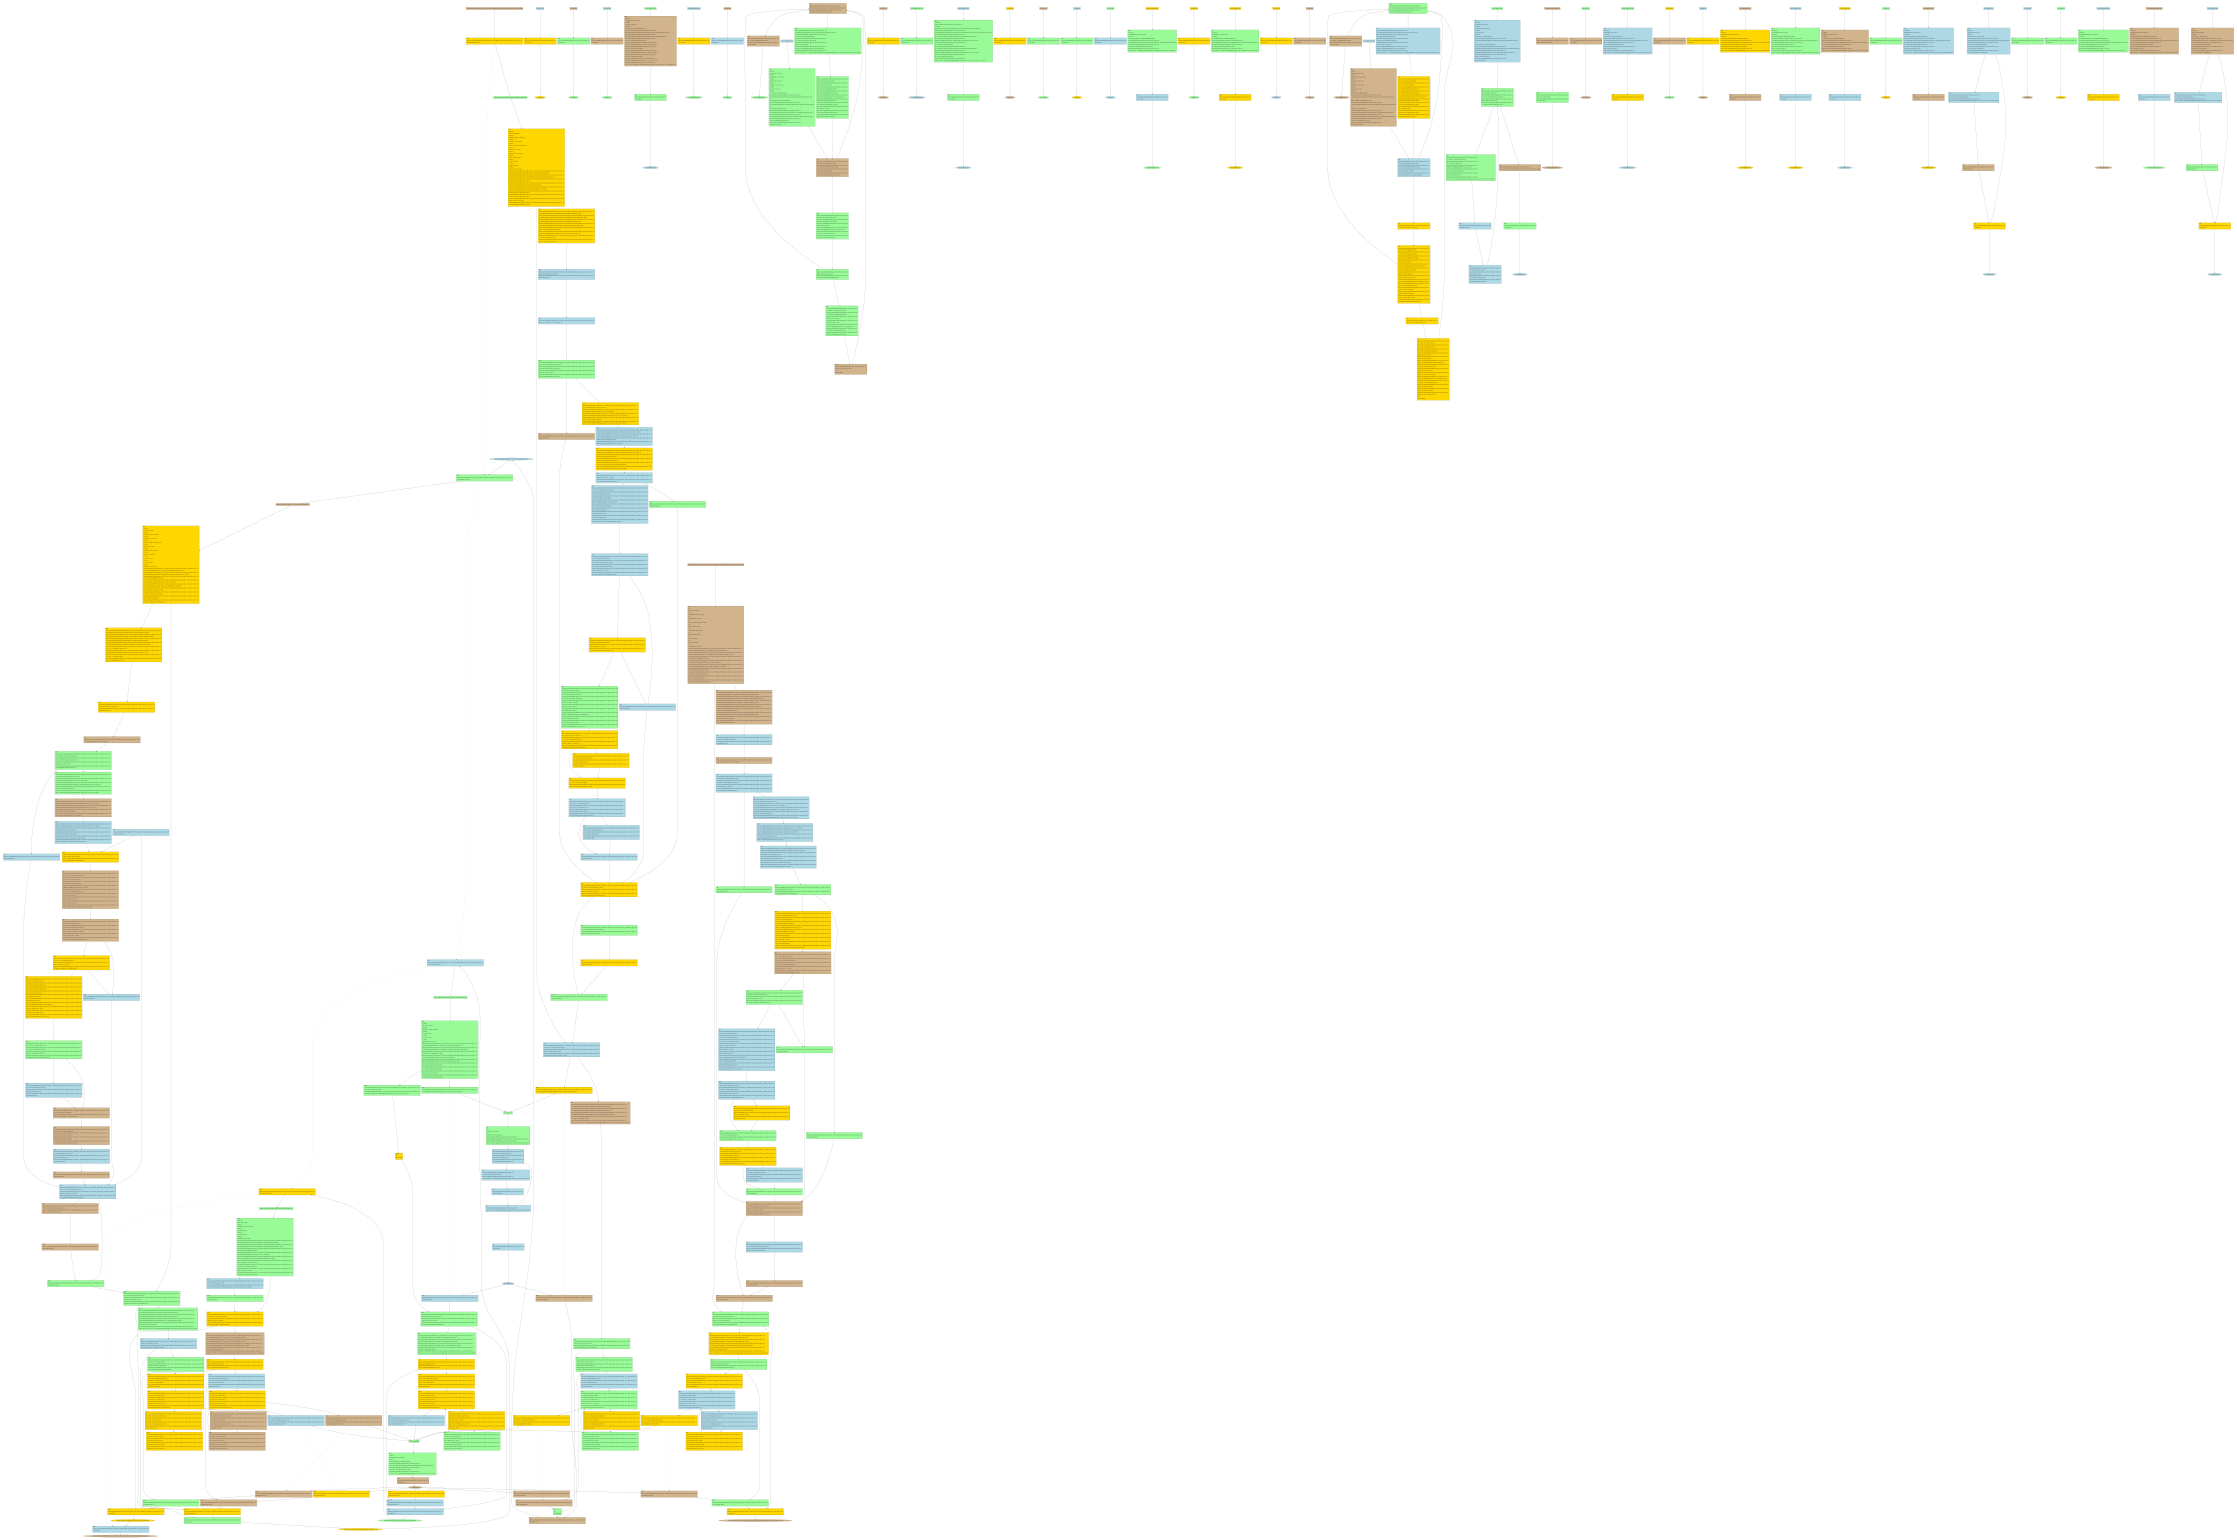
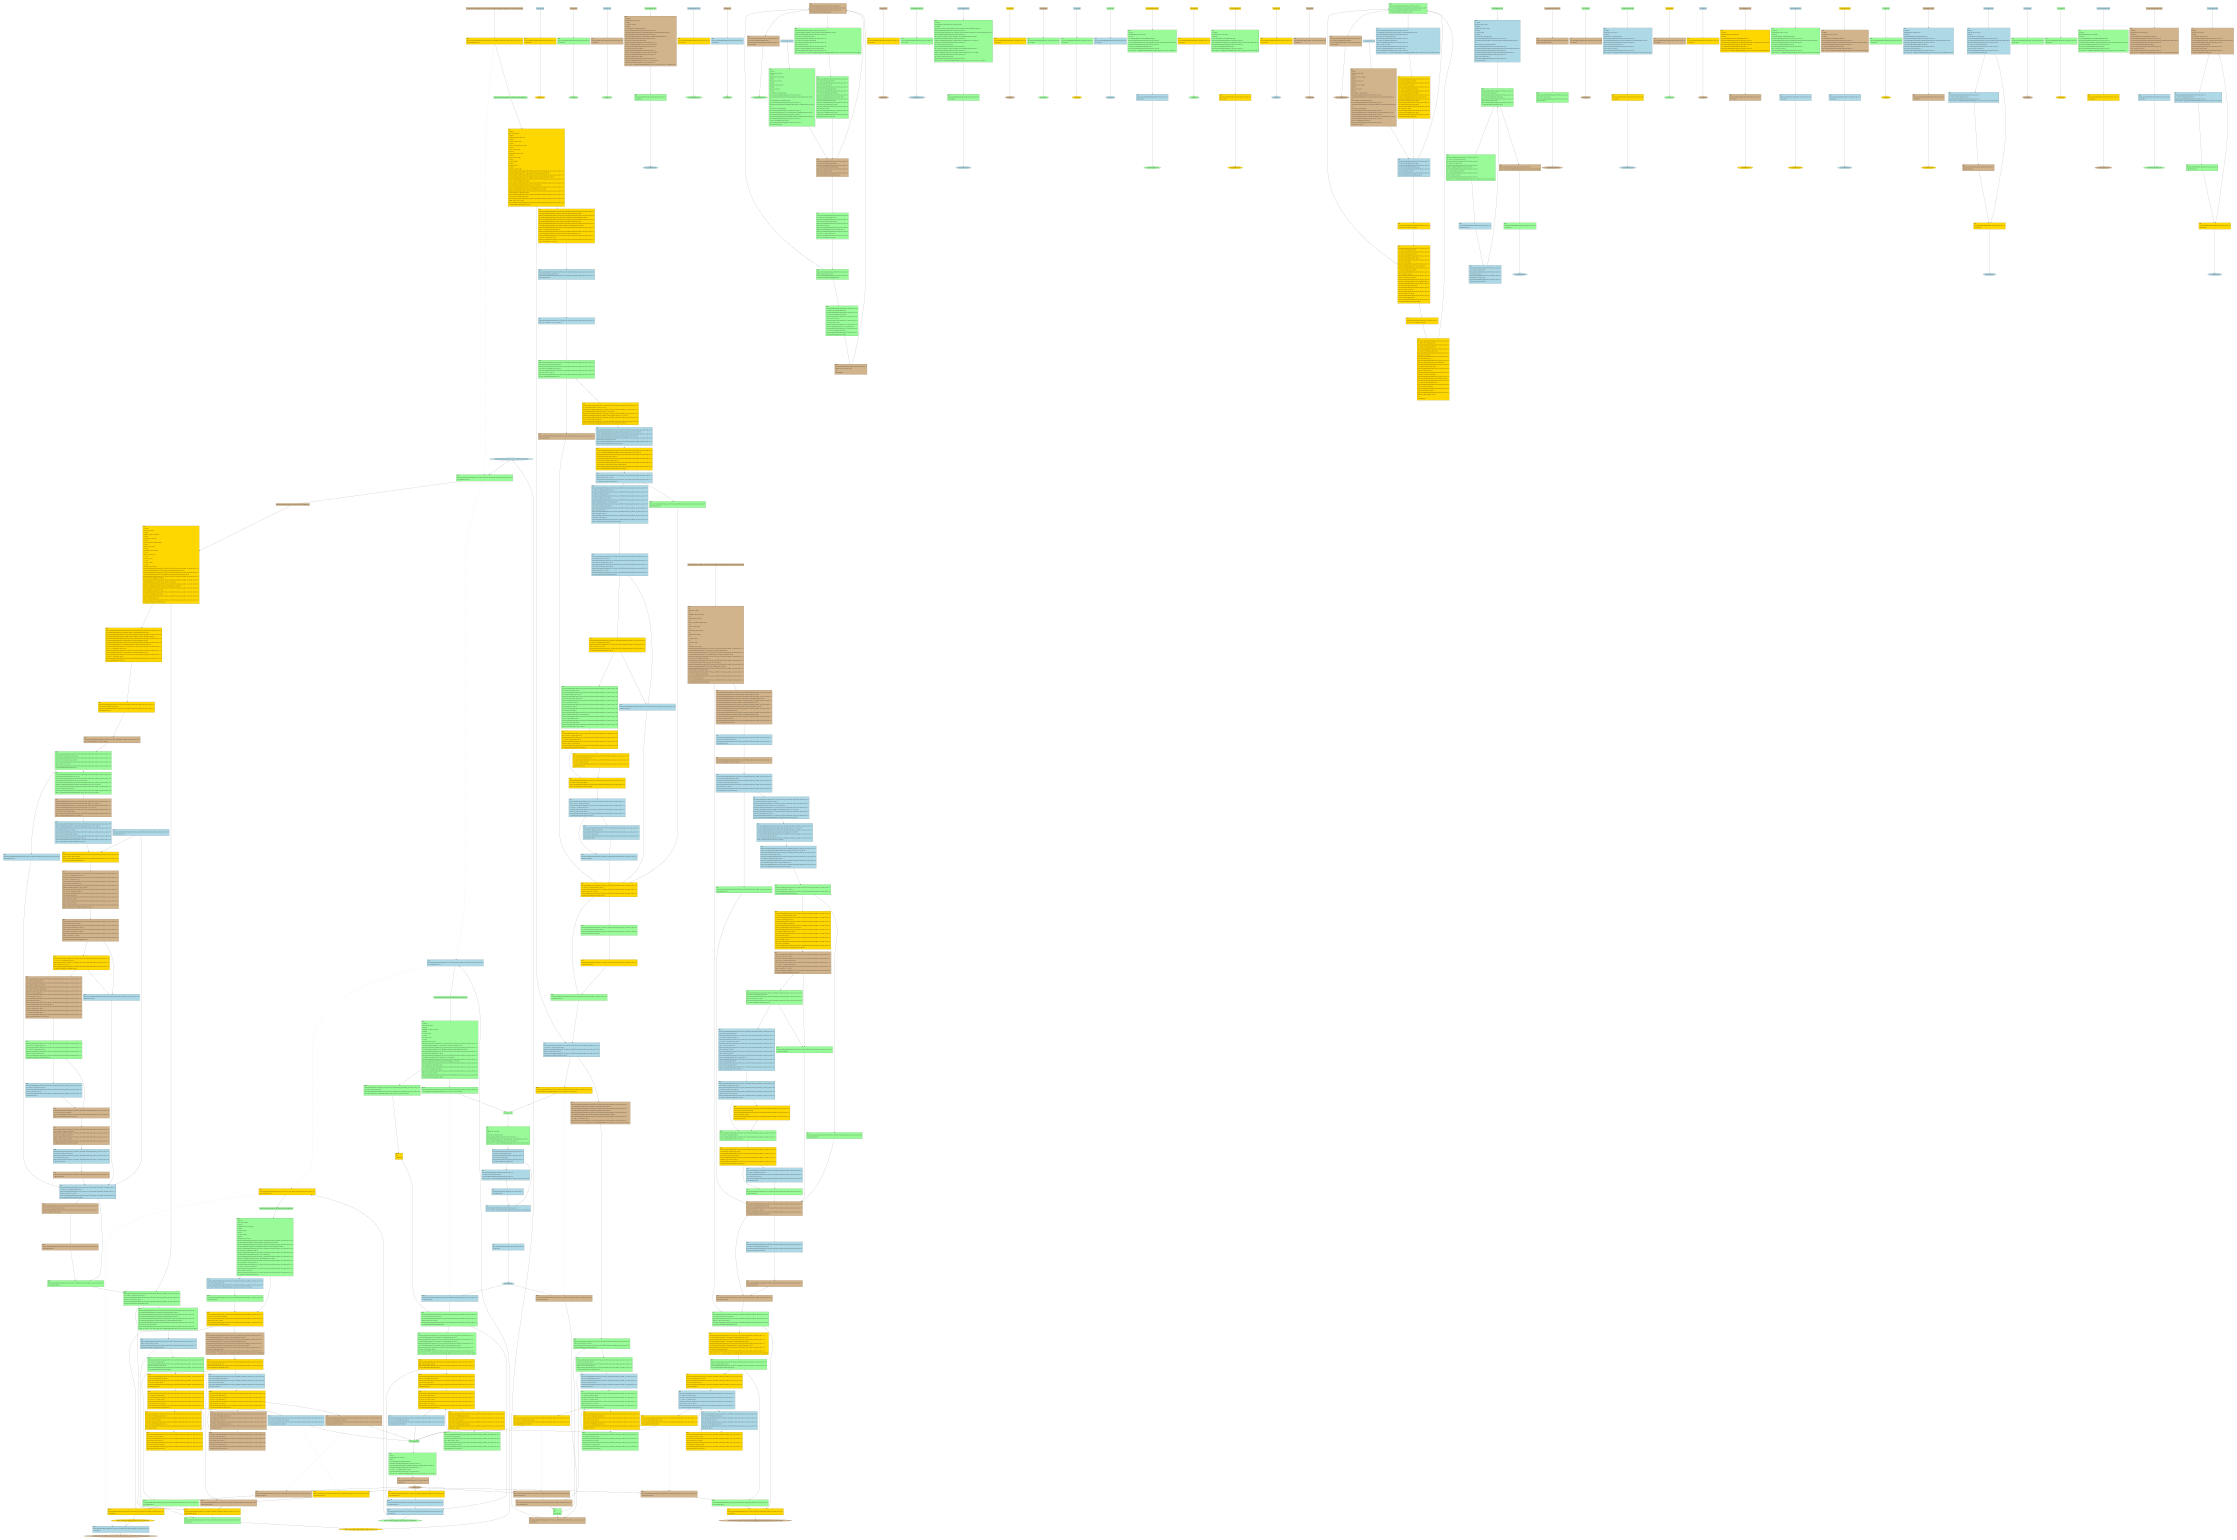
(54, 997) -> (54, 997)
